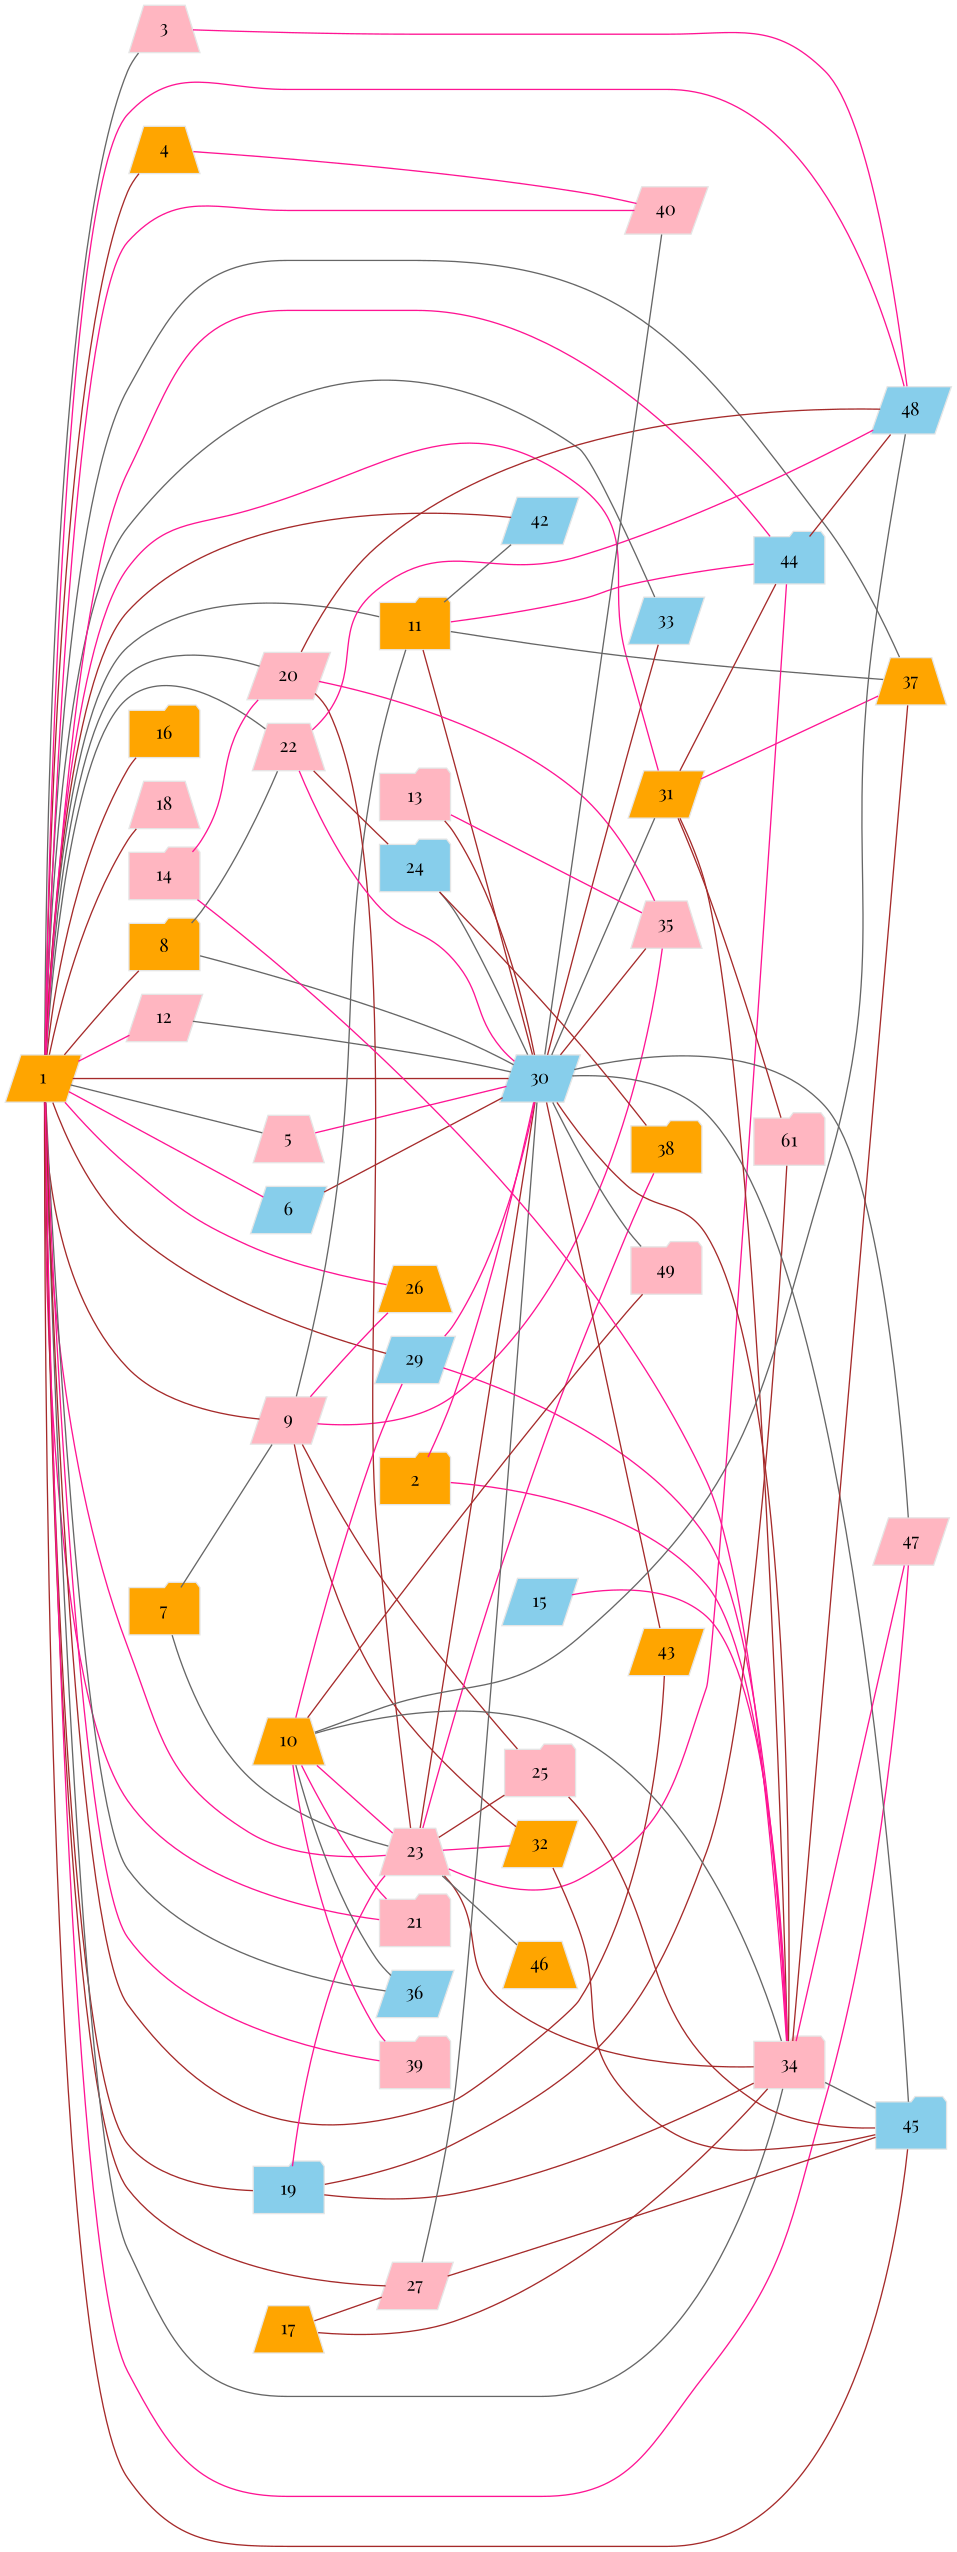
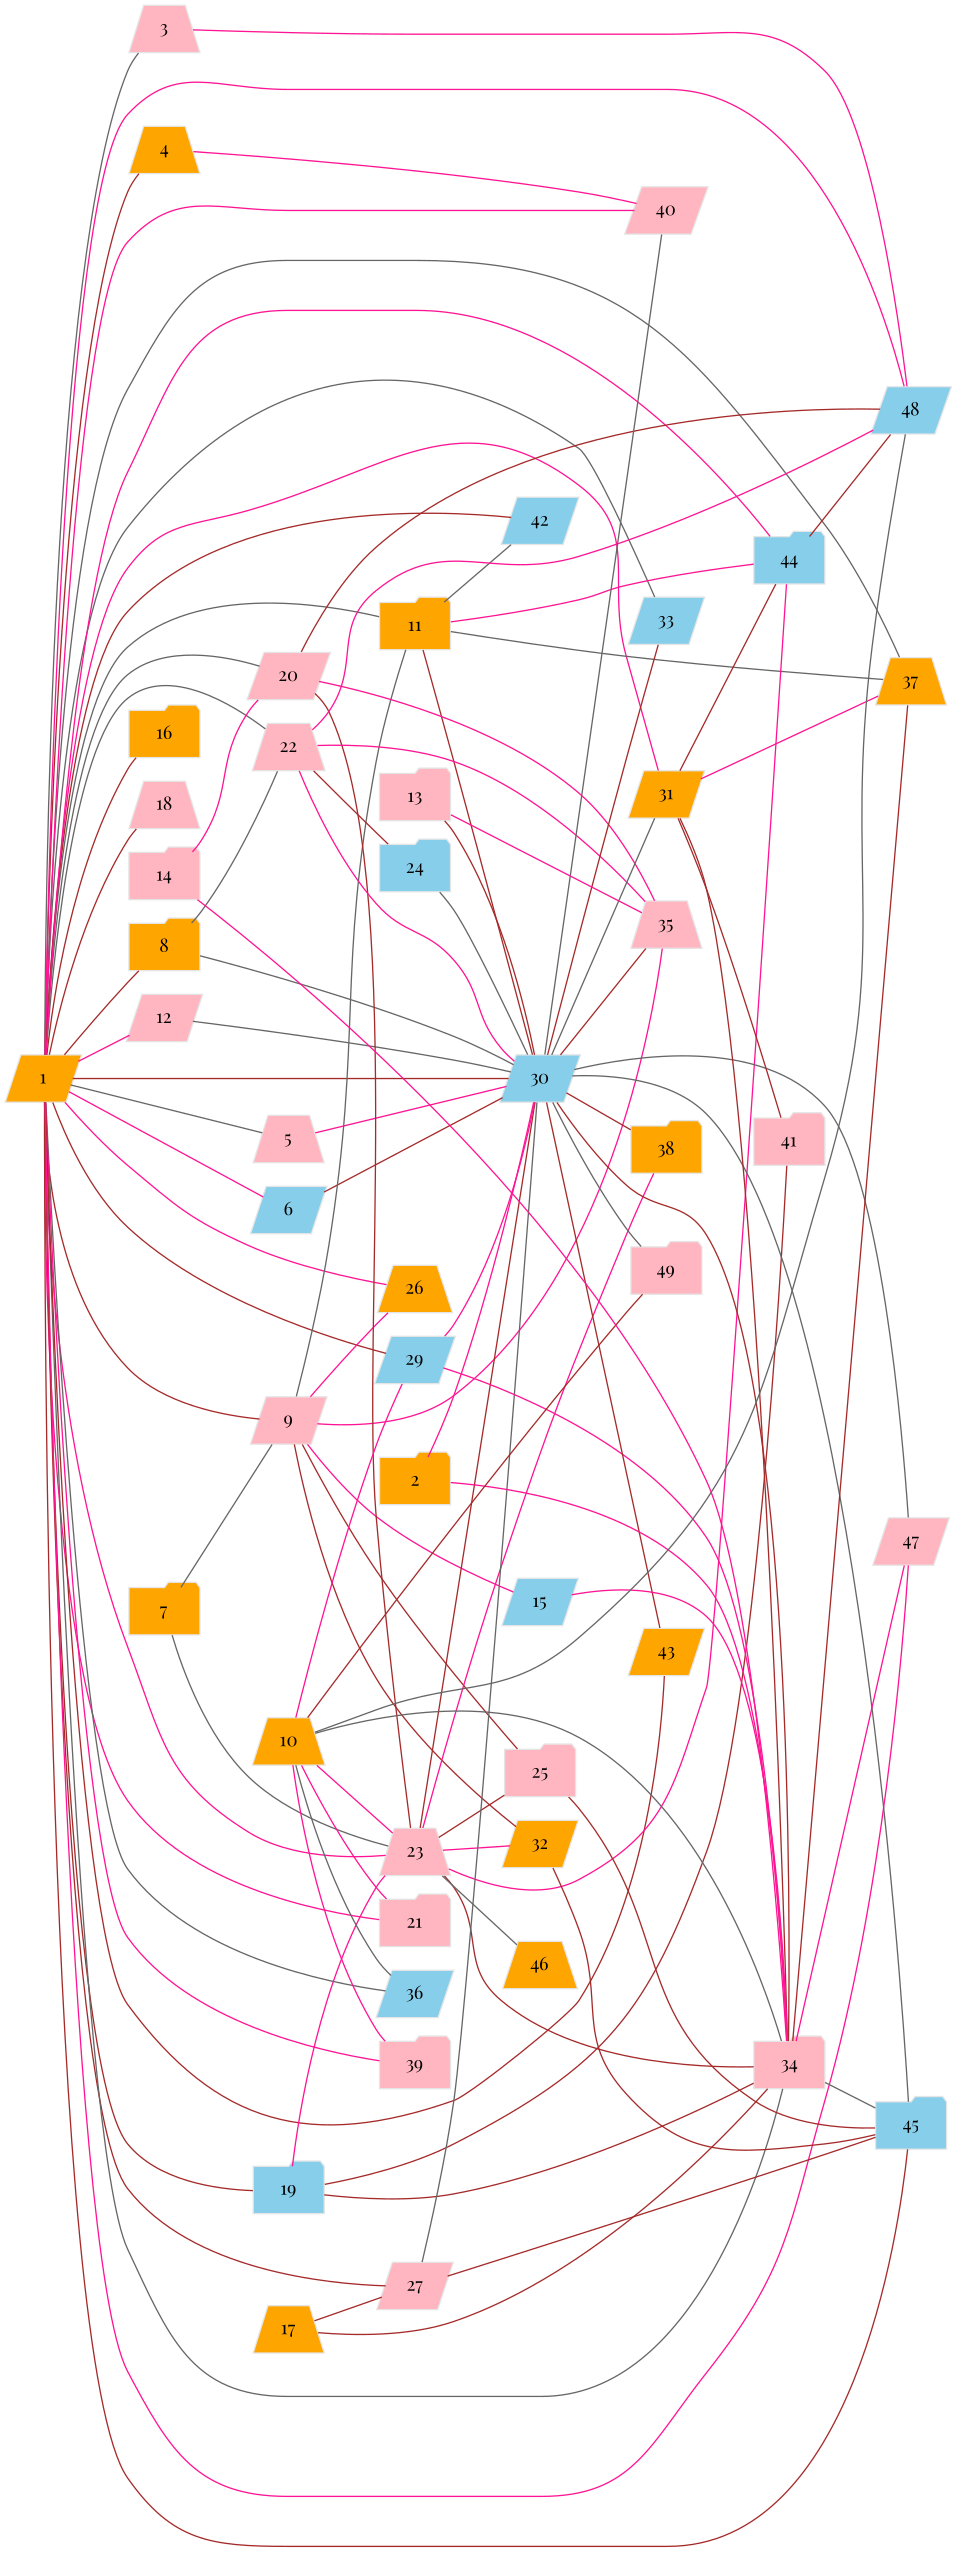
none -> (500, 783)
(541, 1000) -> (599, 1111)
(789, 1142) -> (789, 1142)
none -> (400, 1533)
